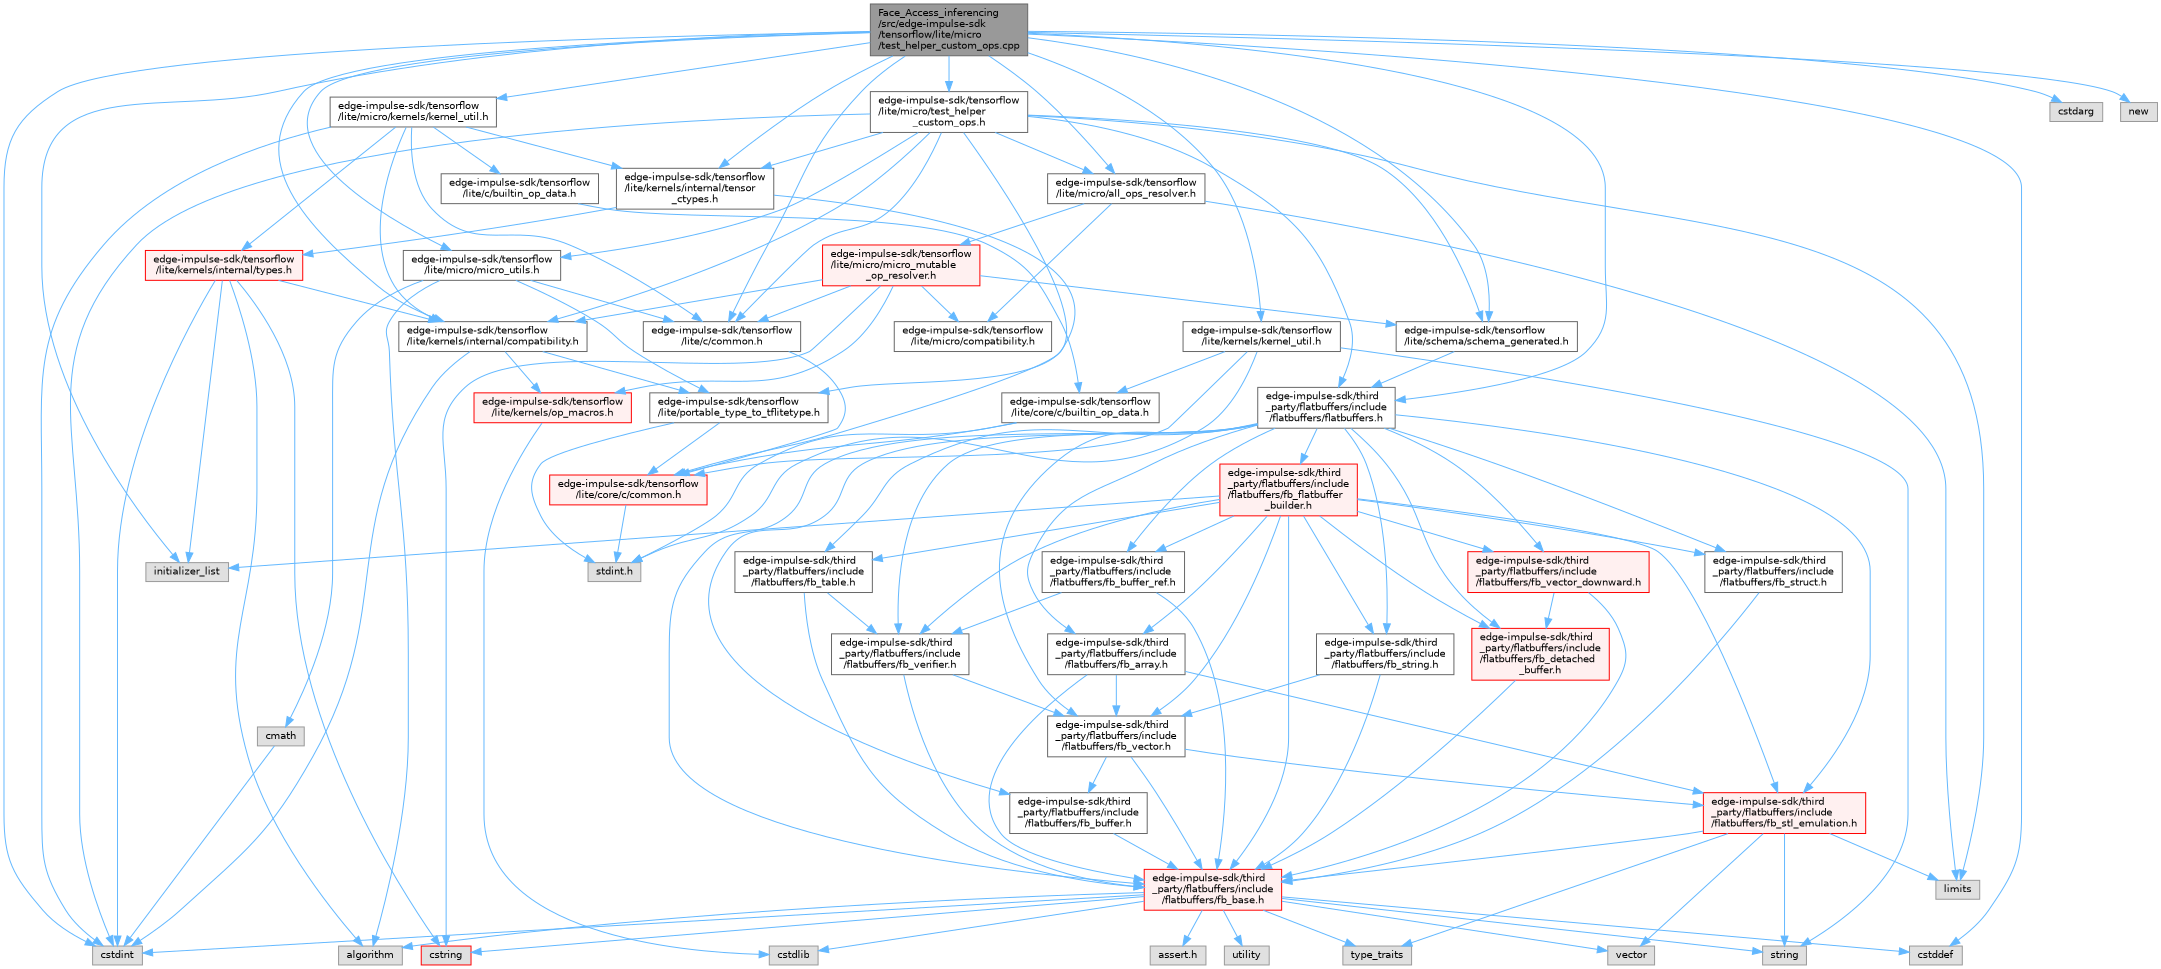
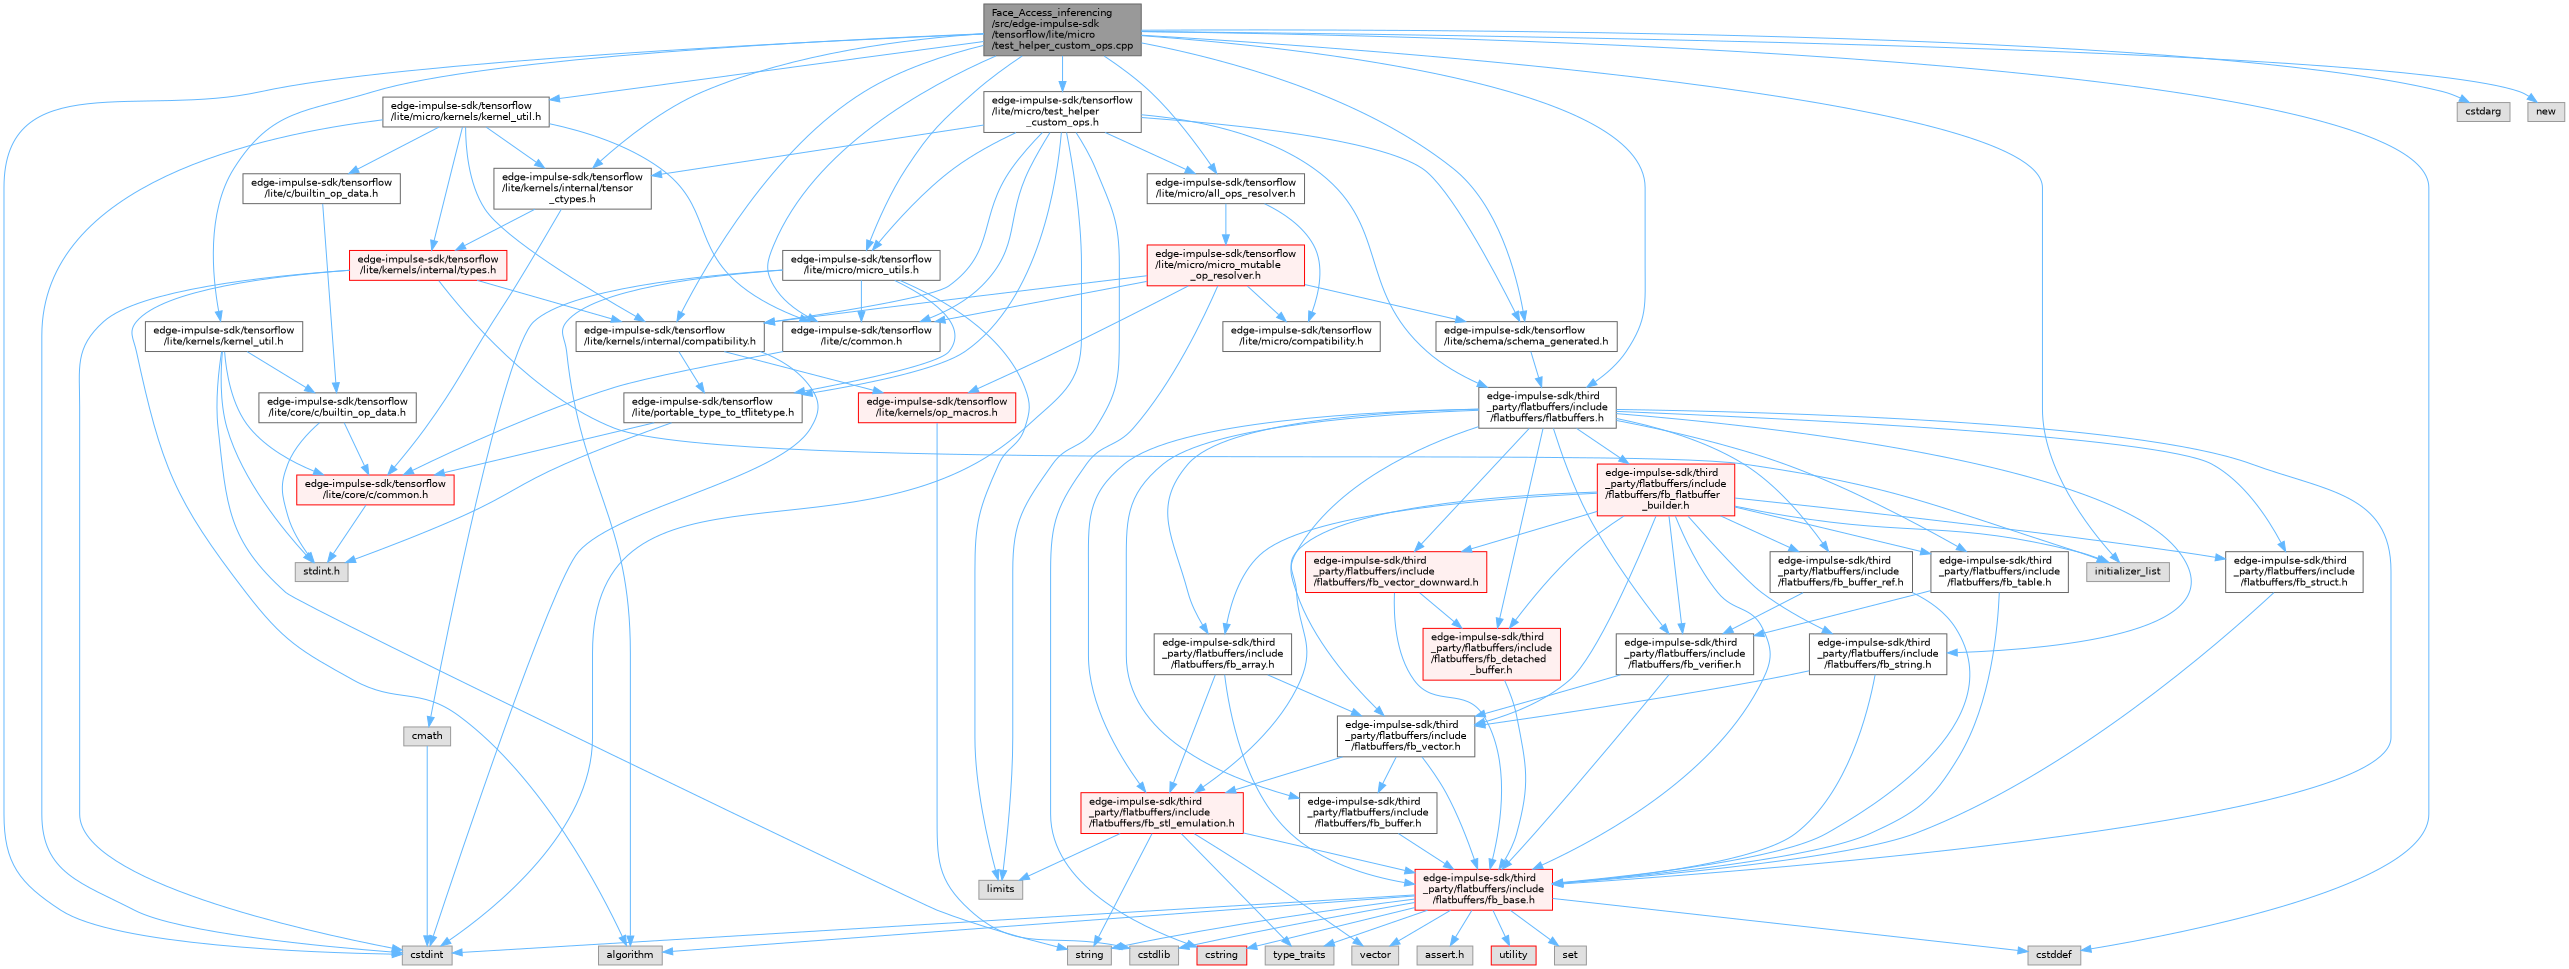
(1788, 348) -> (976, 539)
(298, 617) -> none
(1247, 956) -> (1514, 956)
none -> (1570, 956)
